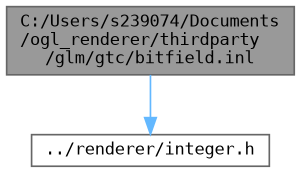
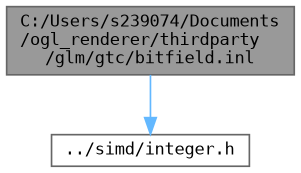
(150, 150) -> (150, 150)
